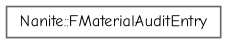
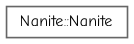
(114, 22) -> (67, 22)
